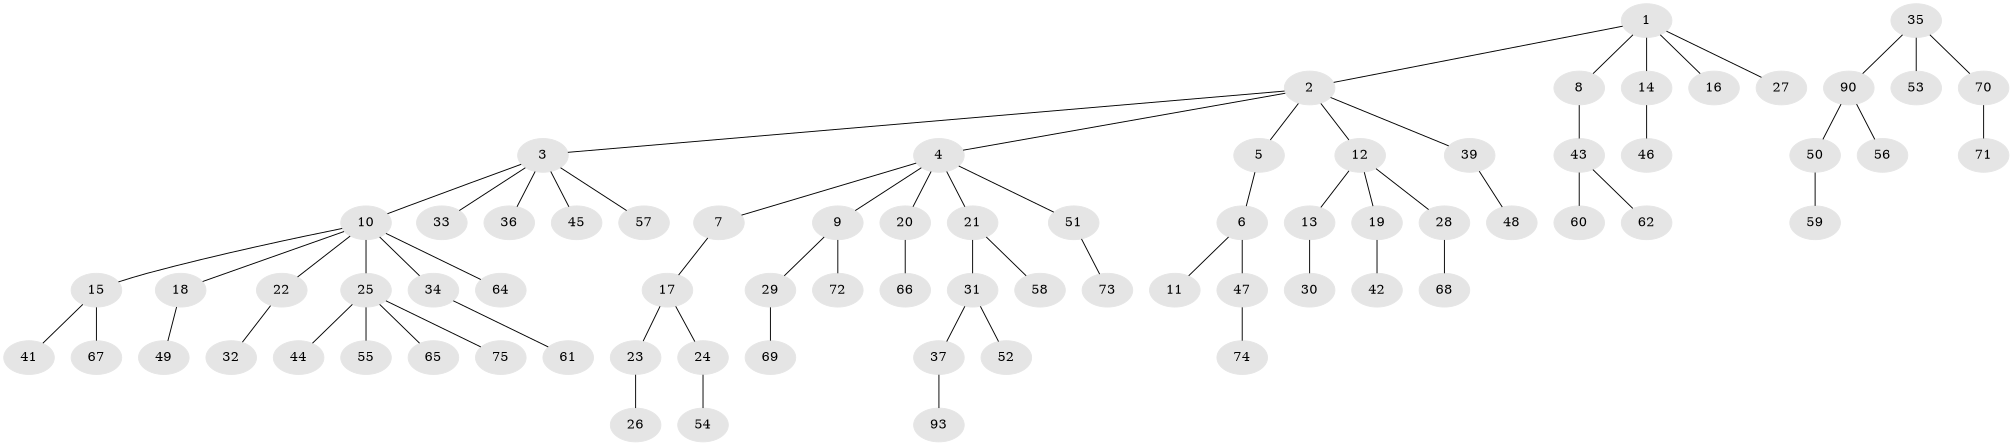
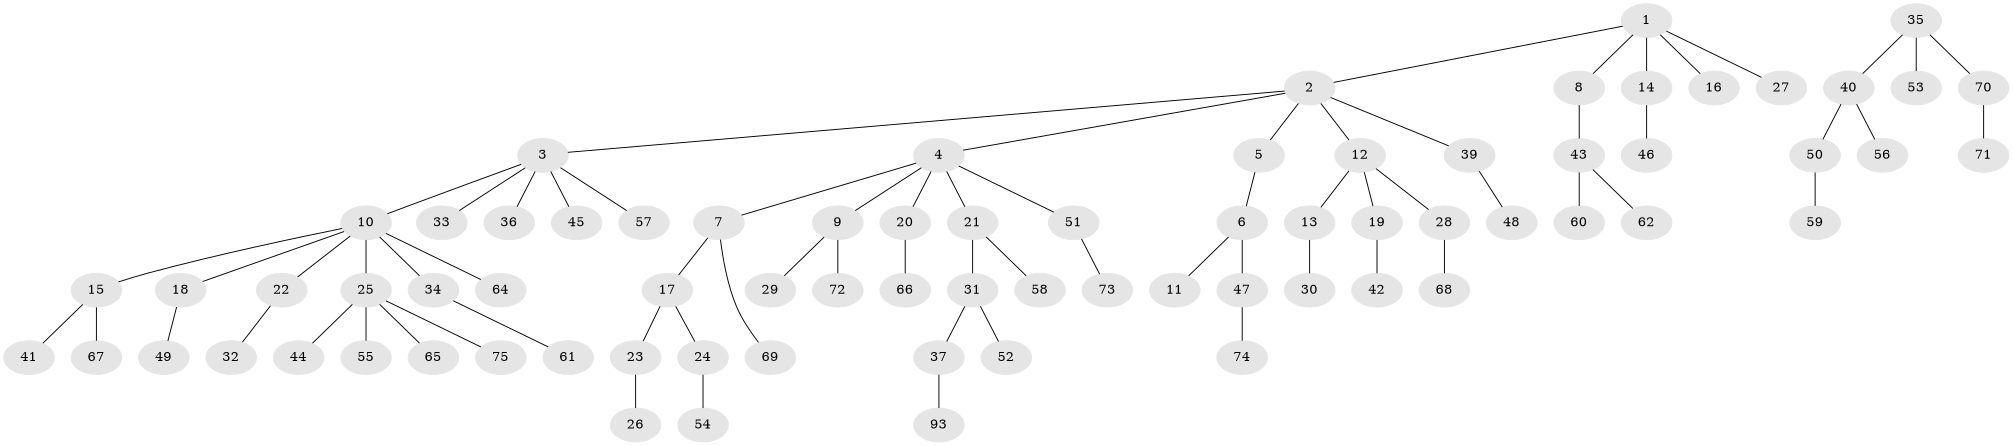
(1849, 88) -> (1849, 88)
(770, 324) -> (732, 294)
